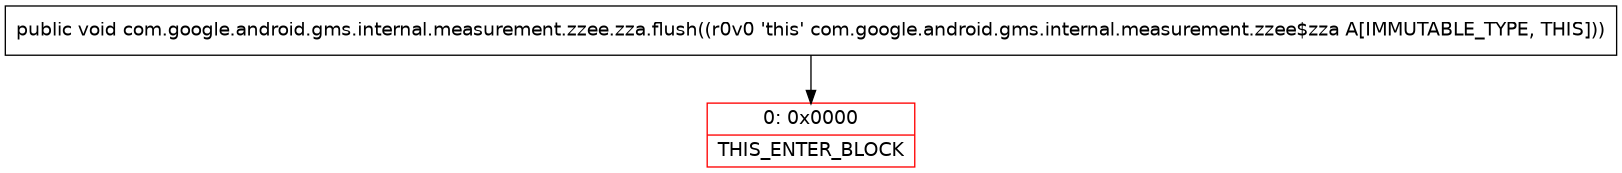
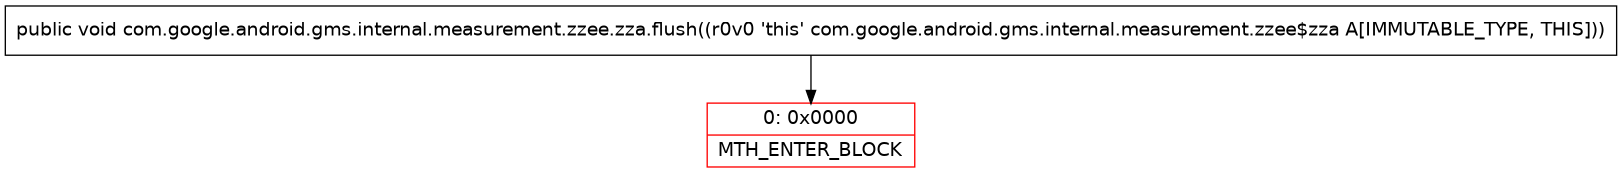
(811, 150) -> (810, 150)
